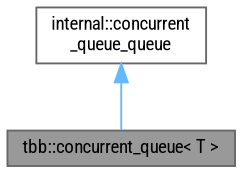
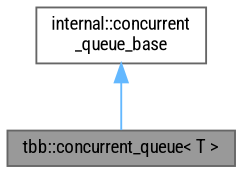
(121, 35) -> (121, 35)
